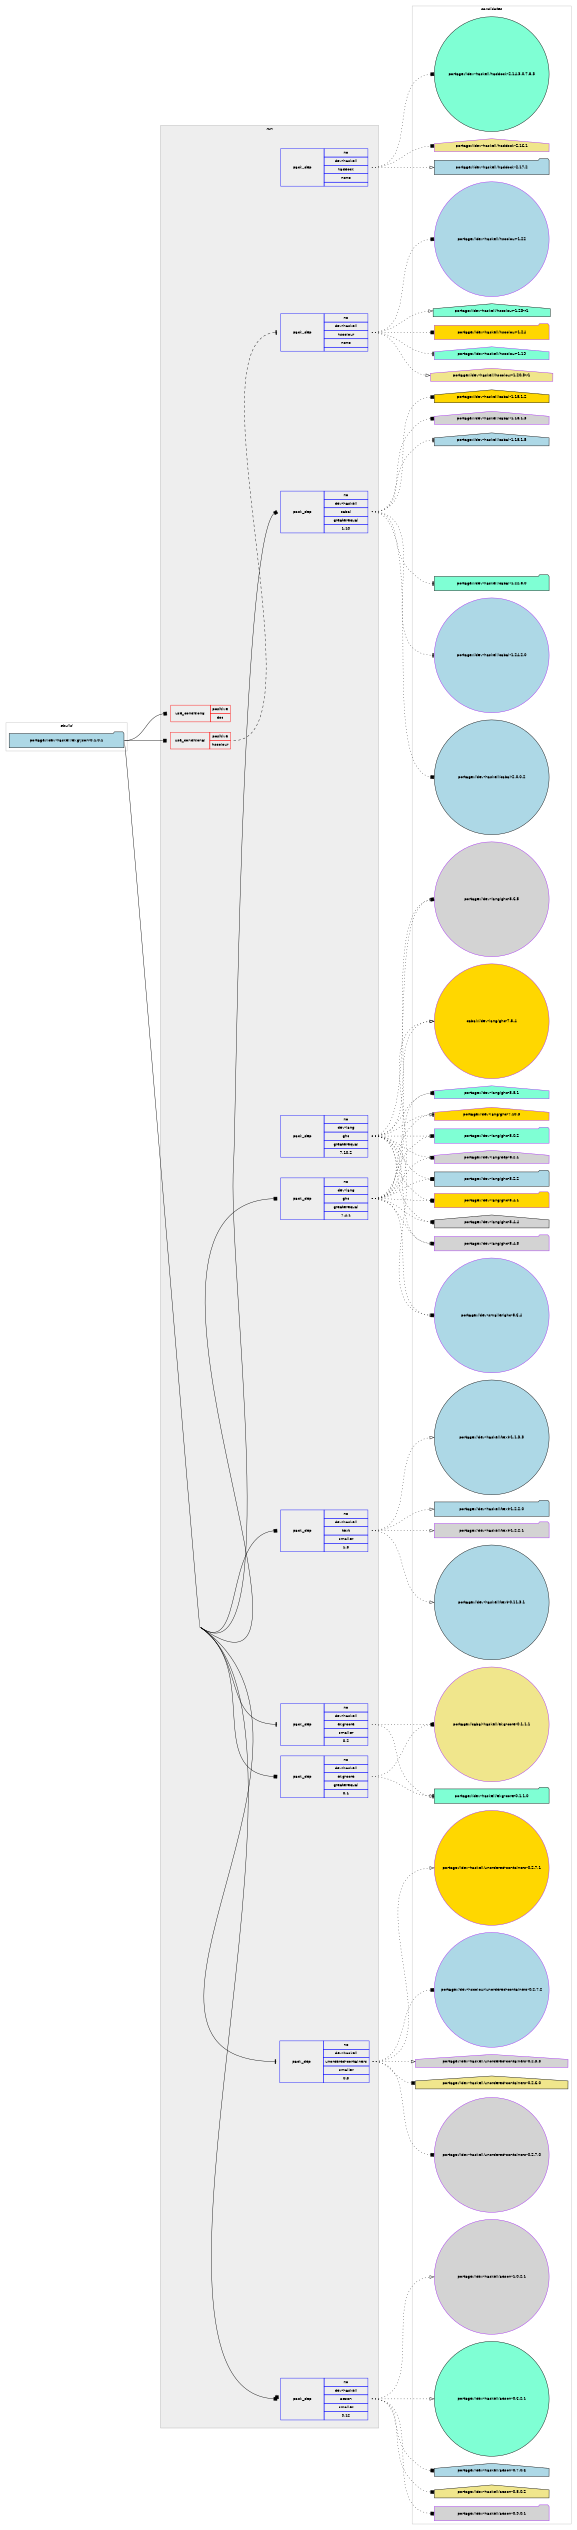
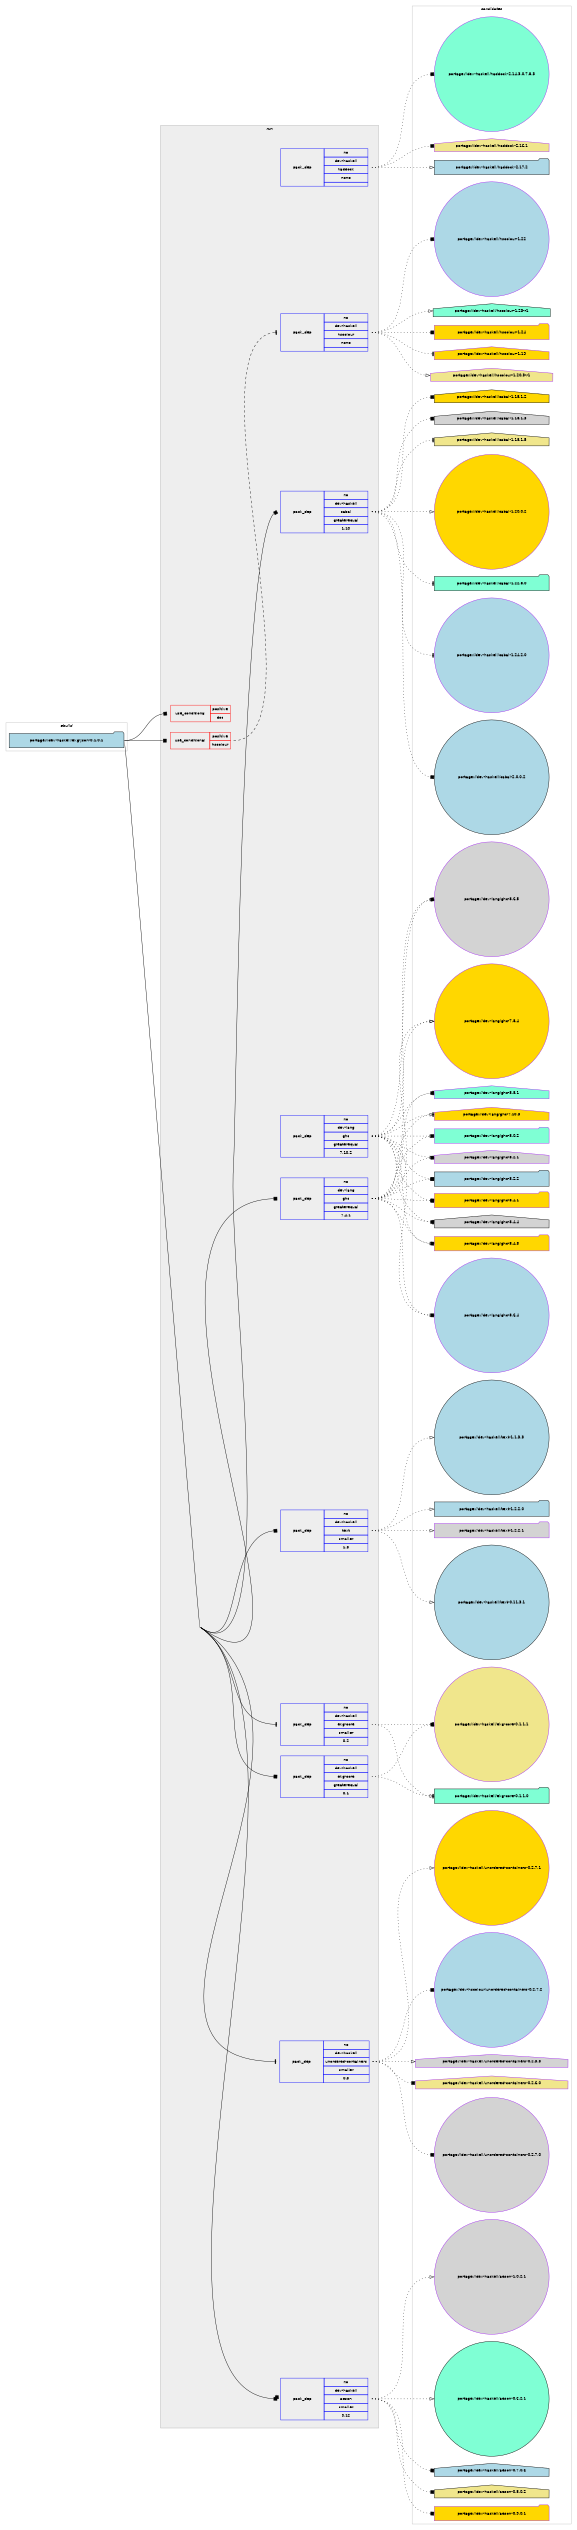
(492, 74) -> (492, 74)
(492, 354) -> (492, 354)
(492, 419) -> (492, 419)
(492, 440) -> (492, 440)
none -> (492, 512)
(492, 1021) -> (492, 1021)
(492, 1158) -> (492, 1158)
(492, 1244) -> (492, 1244)
(492, 1315) -> (492, 1315)
(492, 1724) -> (492, 1724)
(492, 2083) -> (492, 2083)
(492, 2514) -> (492, 2514)
